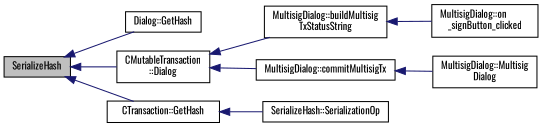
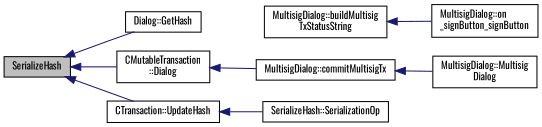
(485, 21) -> (485, 21)
(245, 44) -> none
(163, 112) -> (163, 112)
